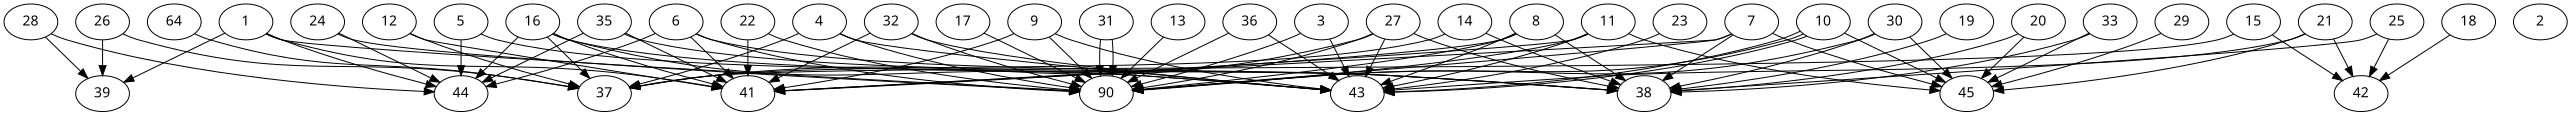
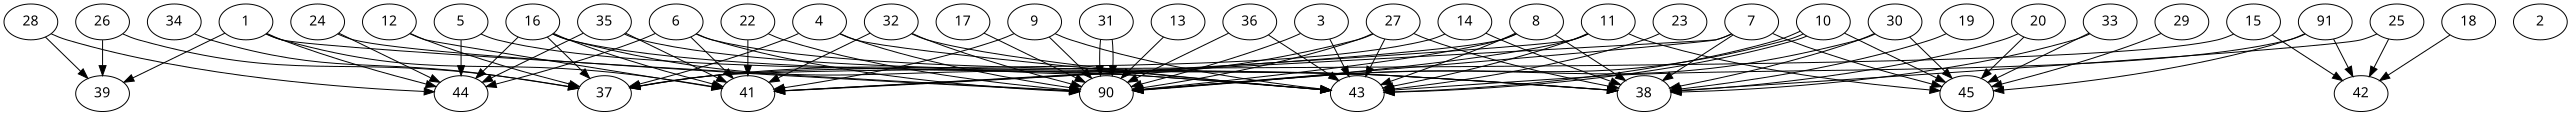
(174, 22) -> (174, 22)
(2325, 22) -> (2325, 22)
